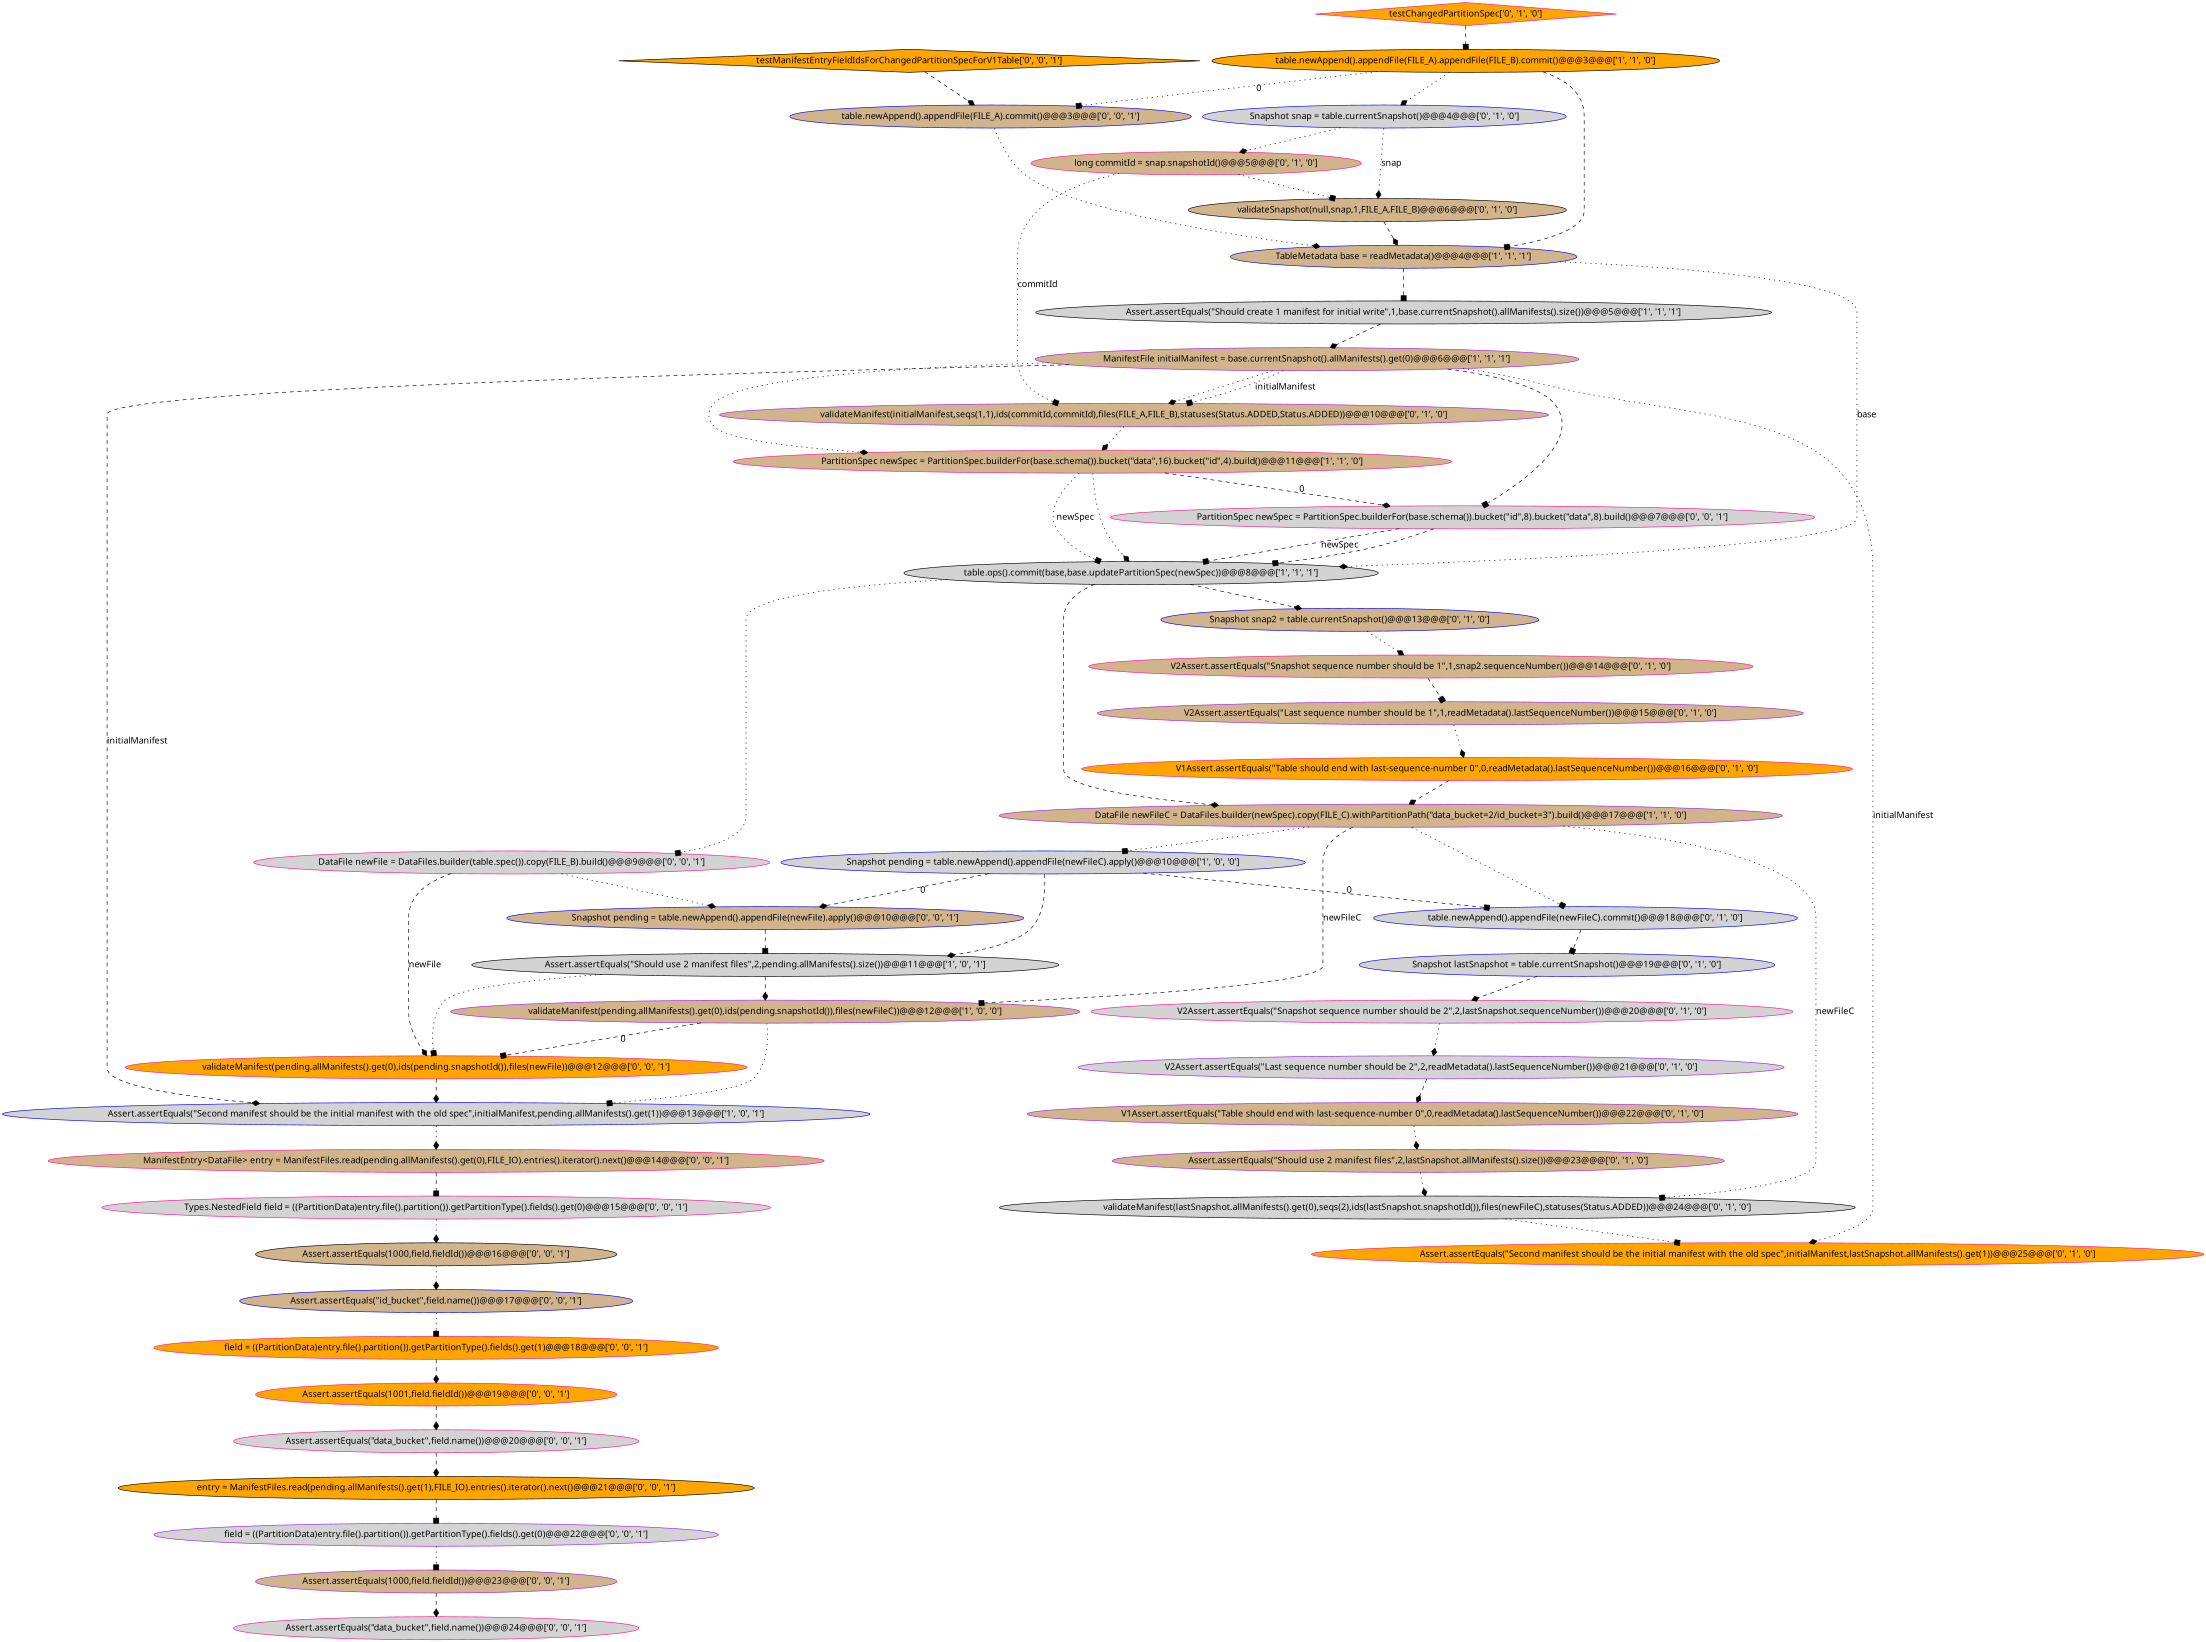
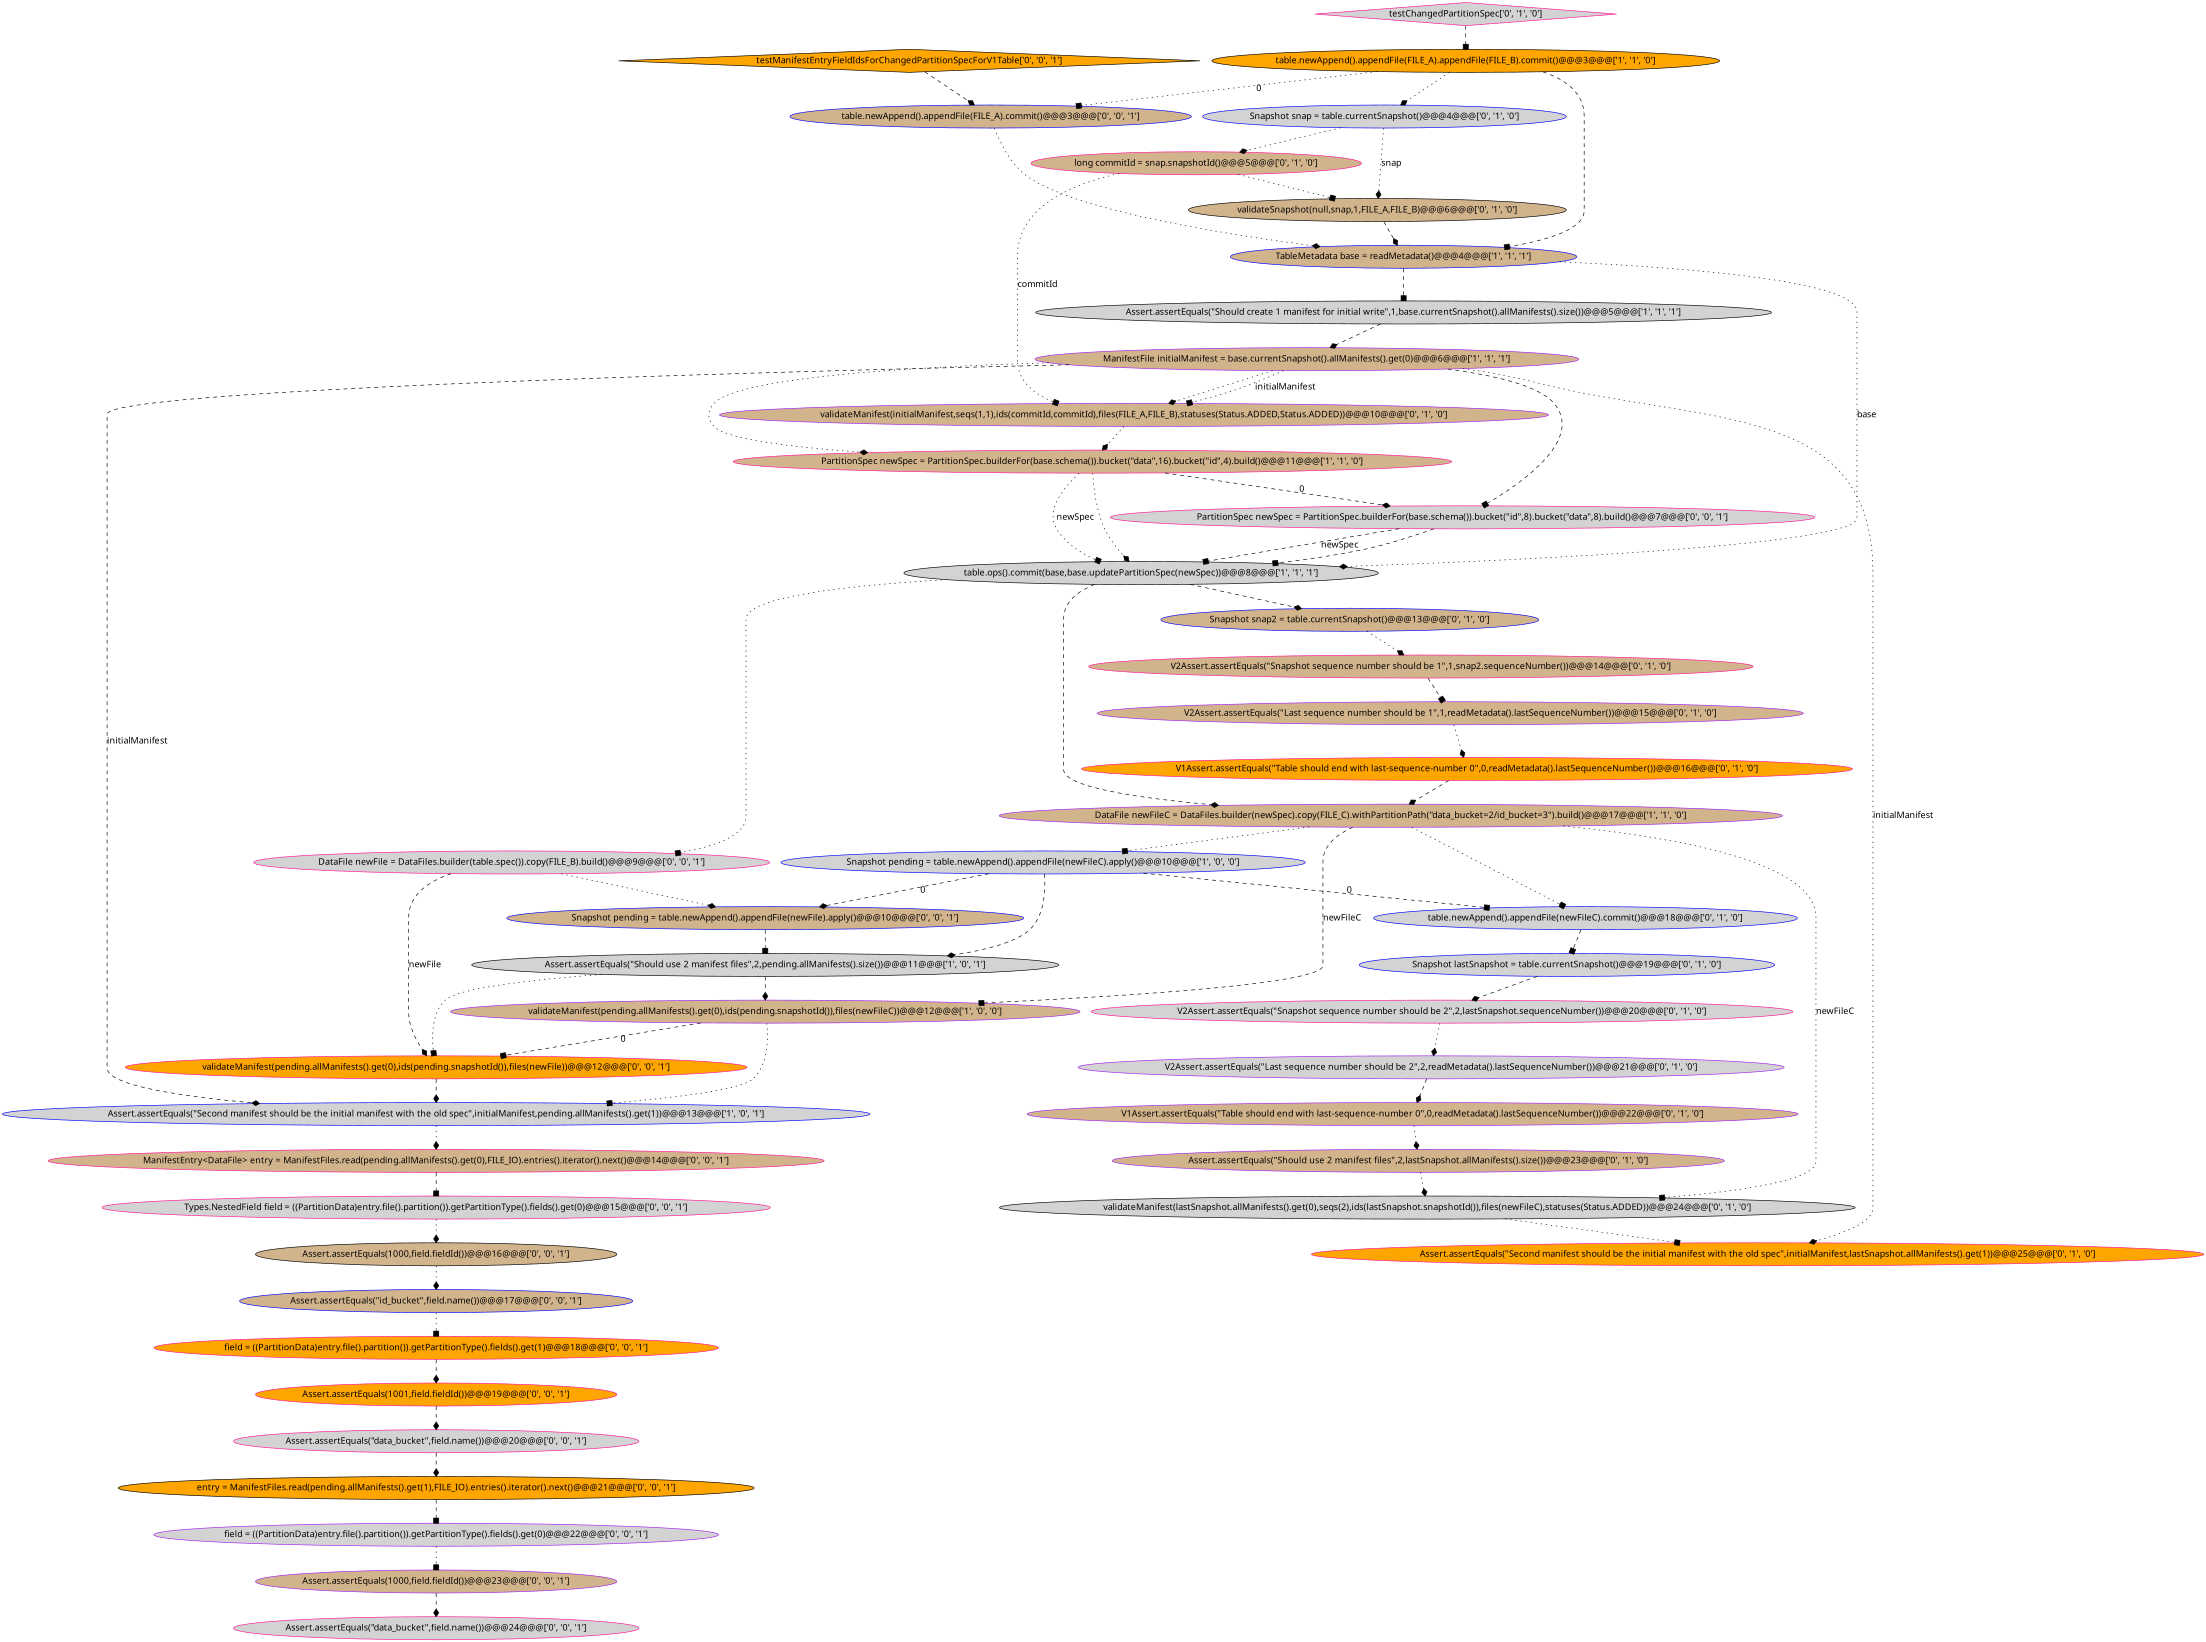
(1466, 14) -> (1466, 14)
